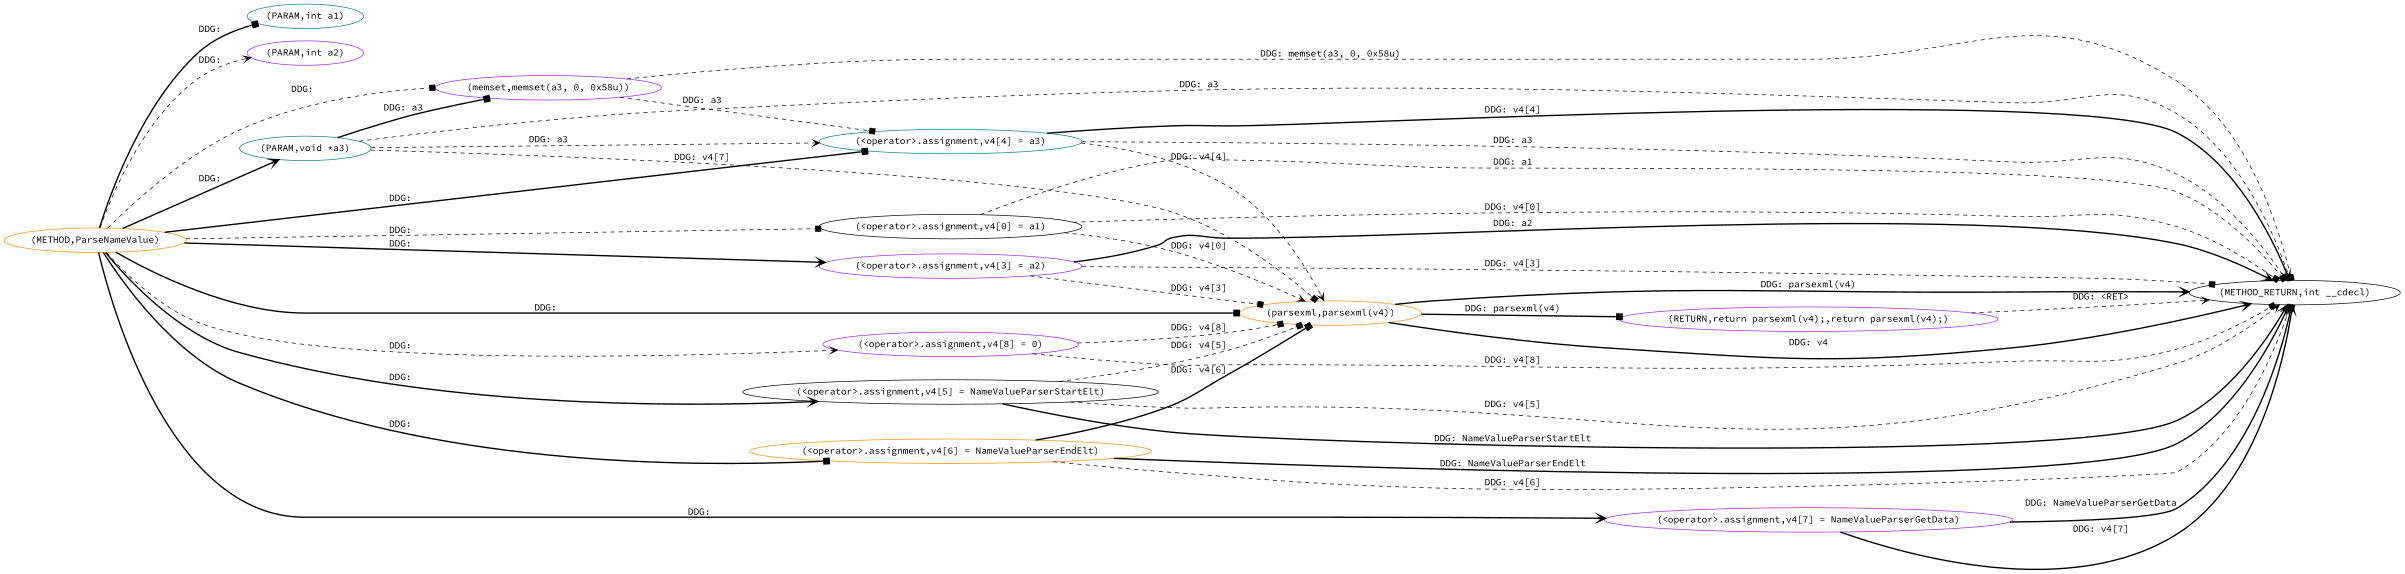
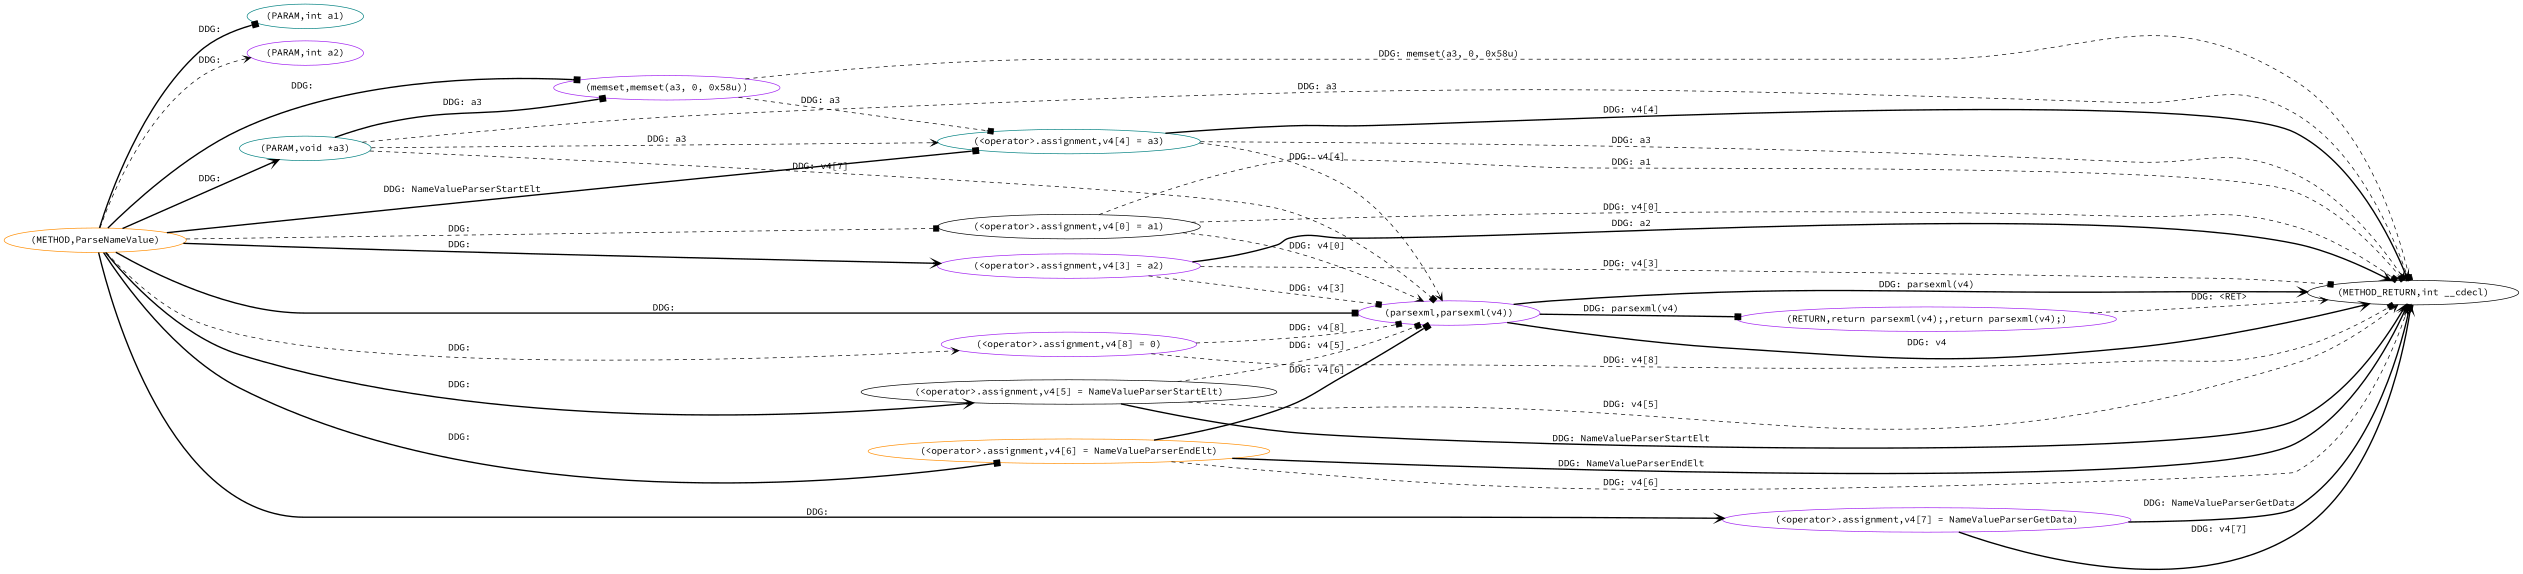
(253, 124) -> (322, 101)
(403, 198) -> (462, 190)
(1331, 313) -> (1449, 313)
